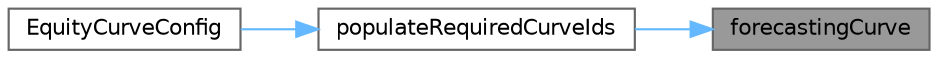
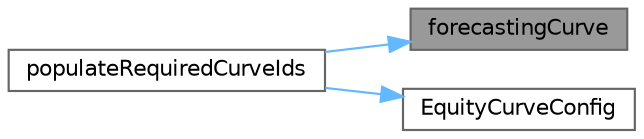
(268, 29) -> (353, 91)
